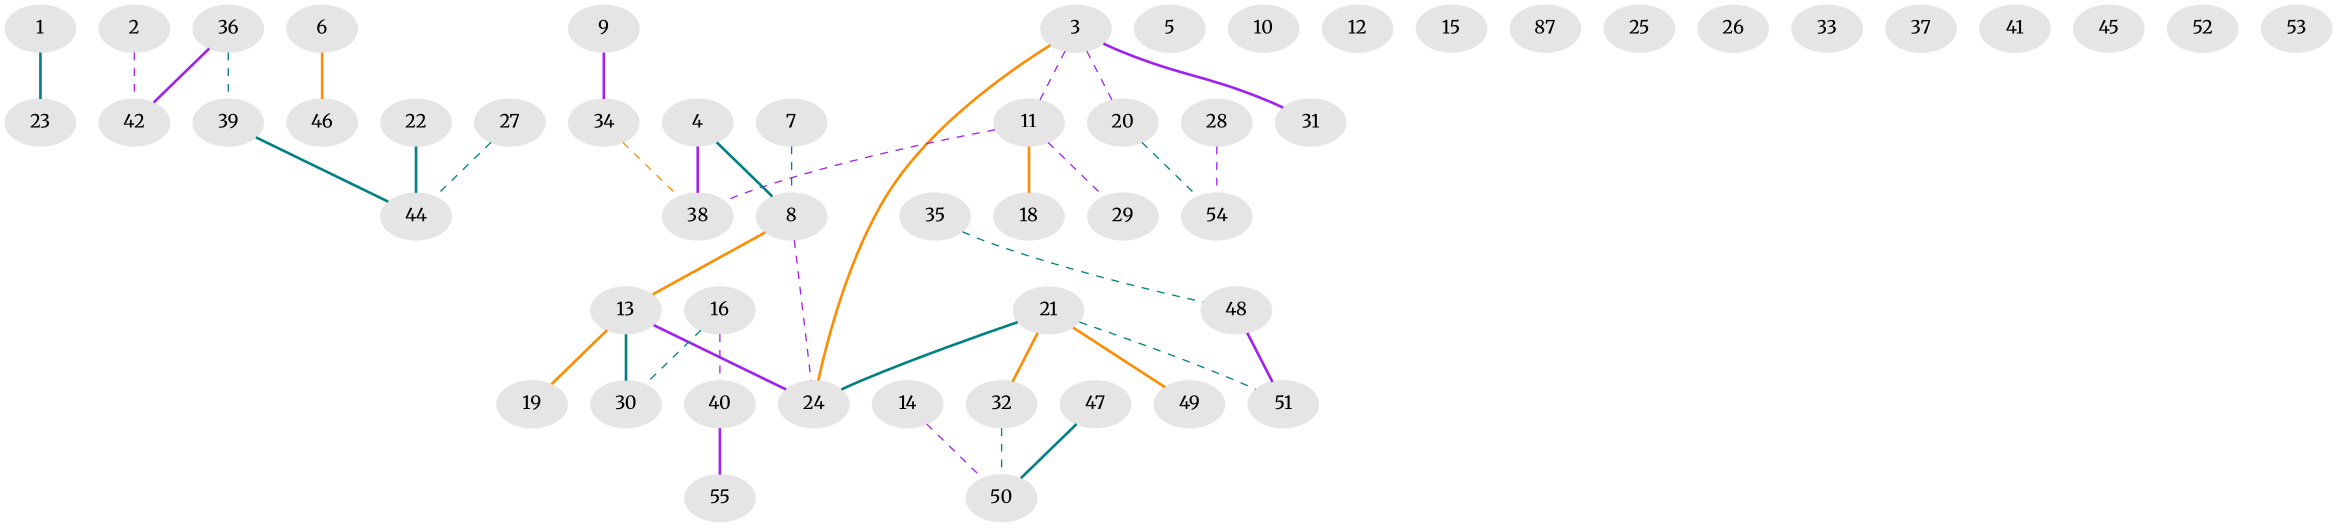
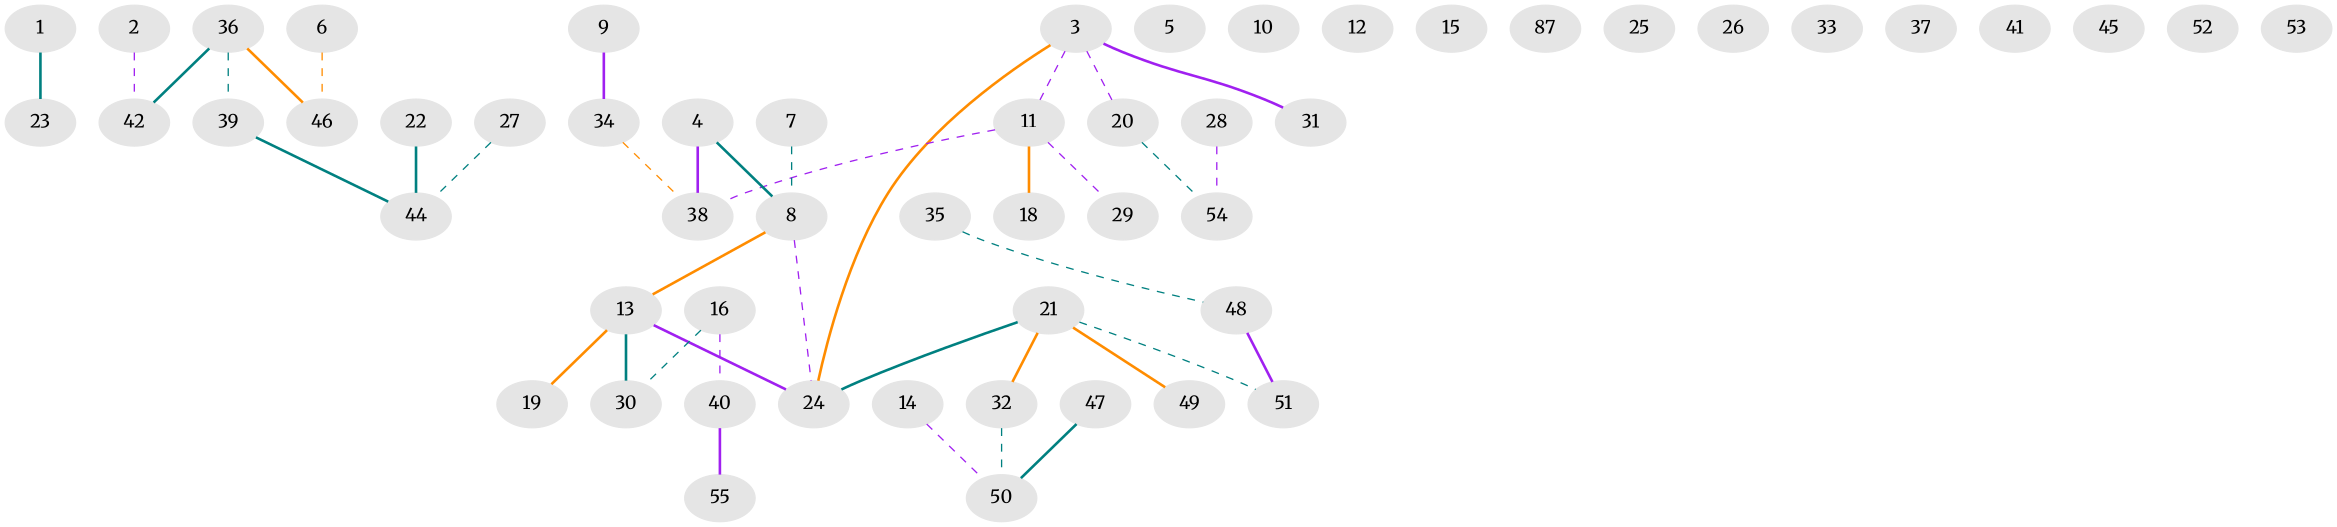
(181, 76) -> (181, 76)
none -> (275, 76)
(322, 76) -> (322, 76)
